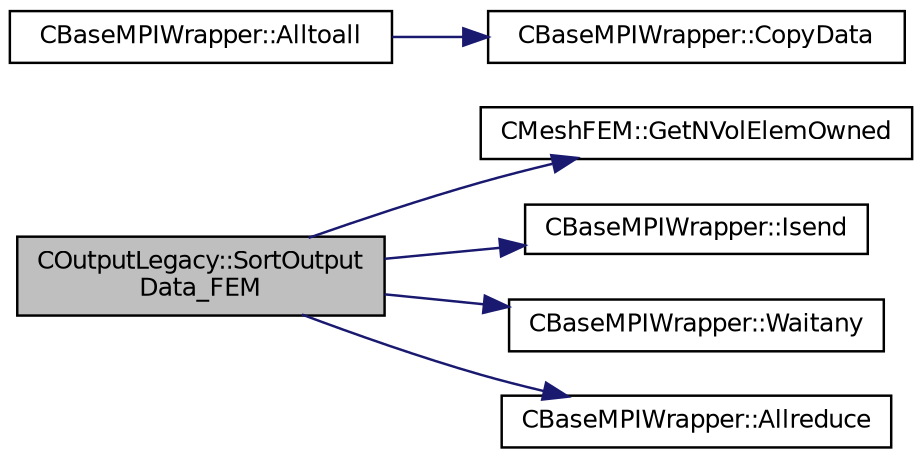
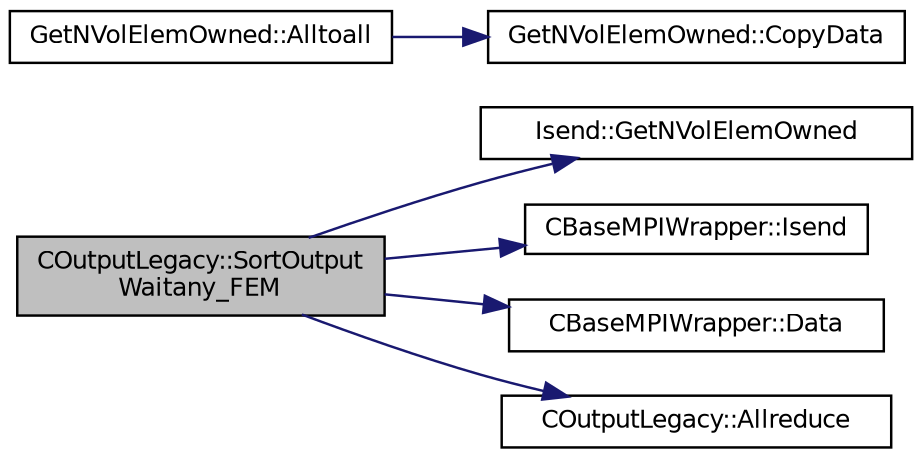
(201, 37) -> (201, 37)
(696, 37) -> (696, 37)
(696, 133) -> (696, 133)
(201, 276) -> (201, 276)
(696, 325) -> (696, 325)
(696, 422) -> (696, 422)
